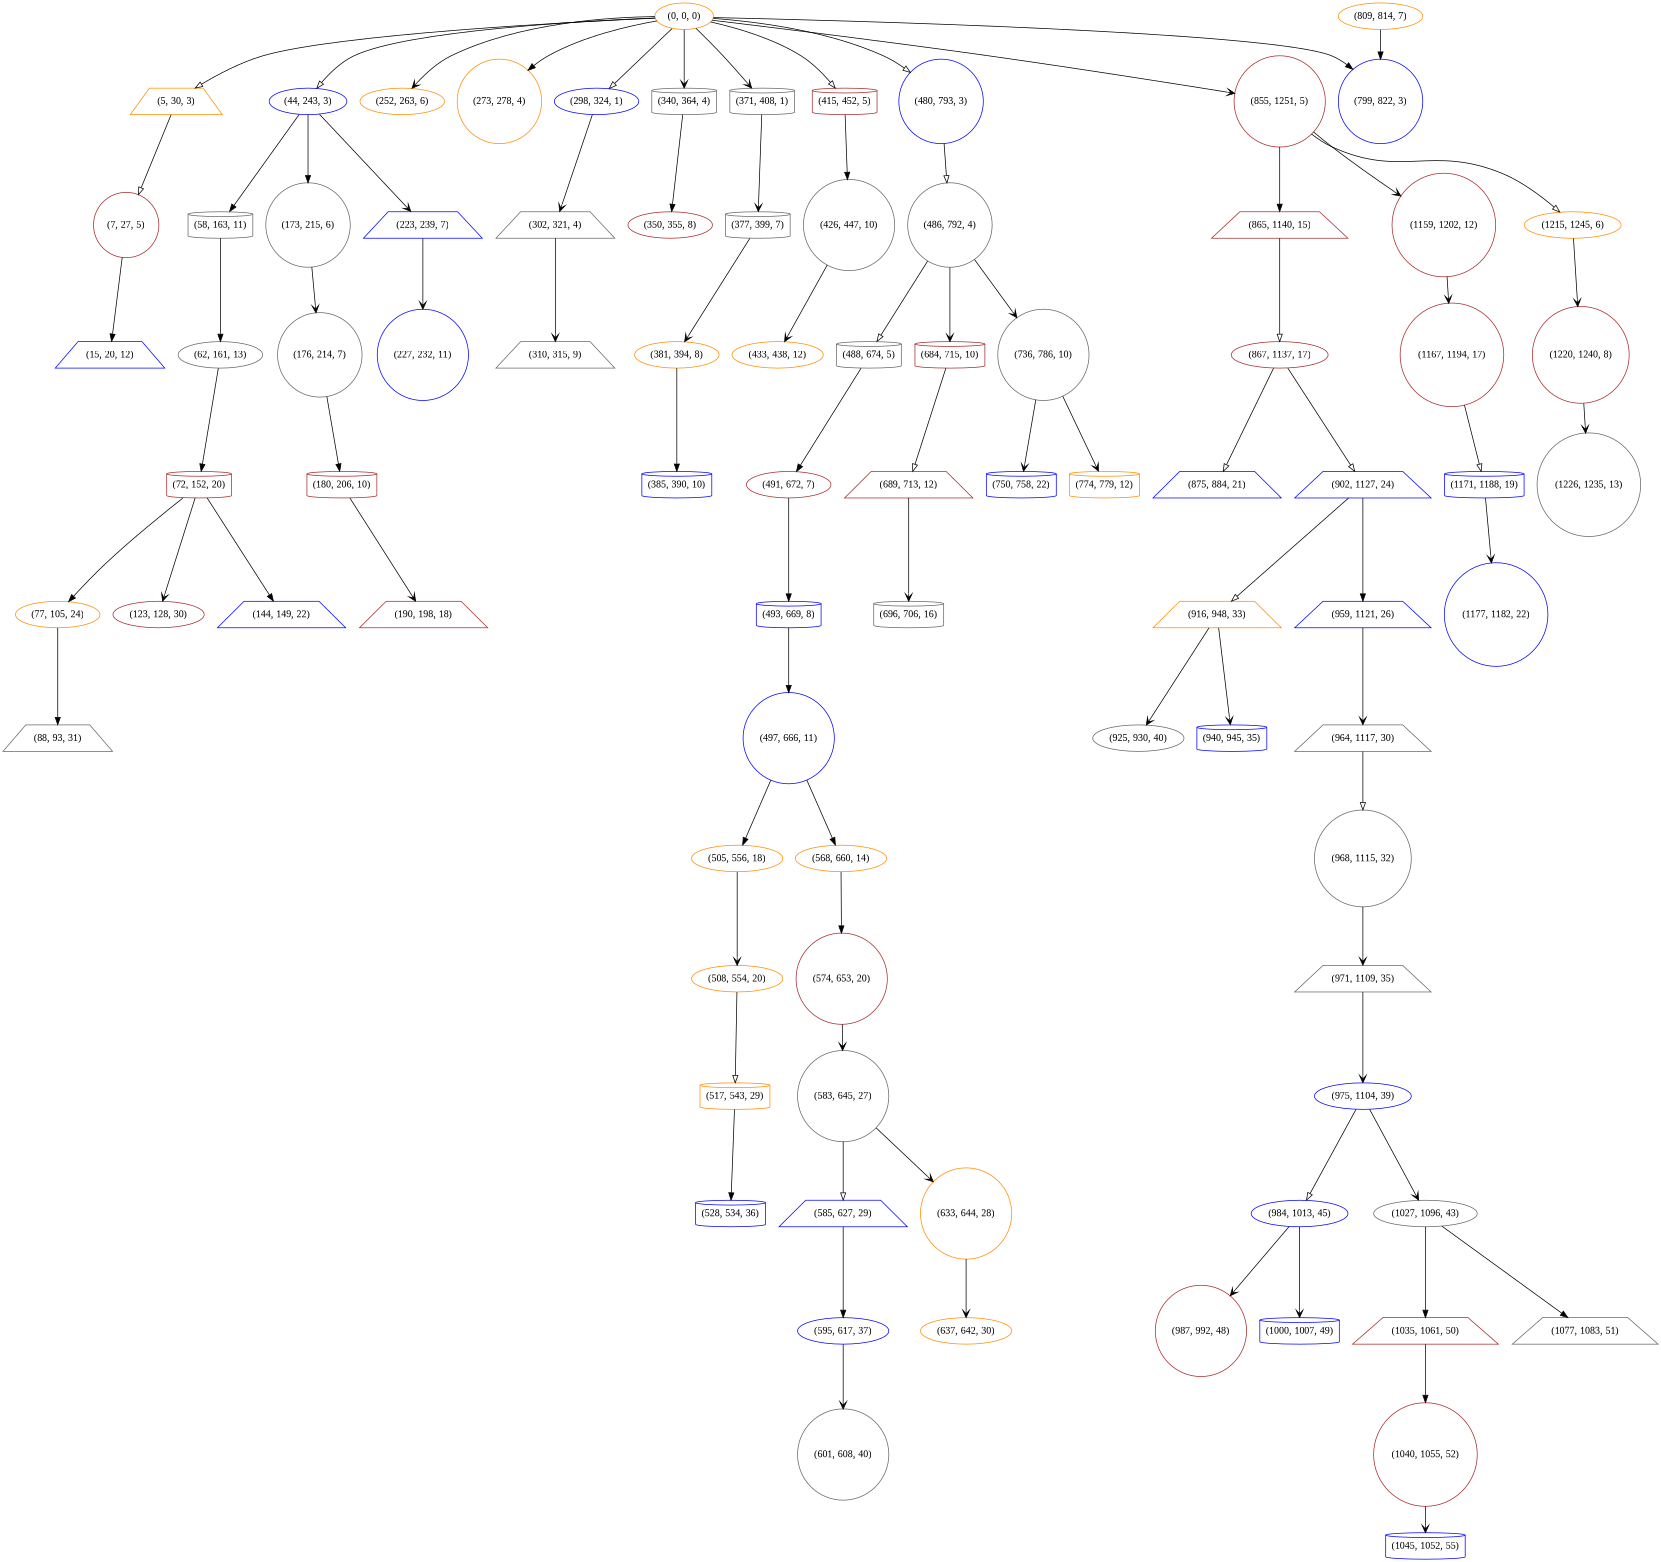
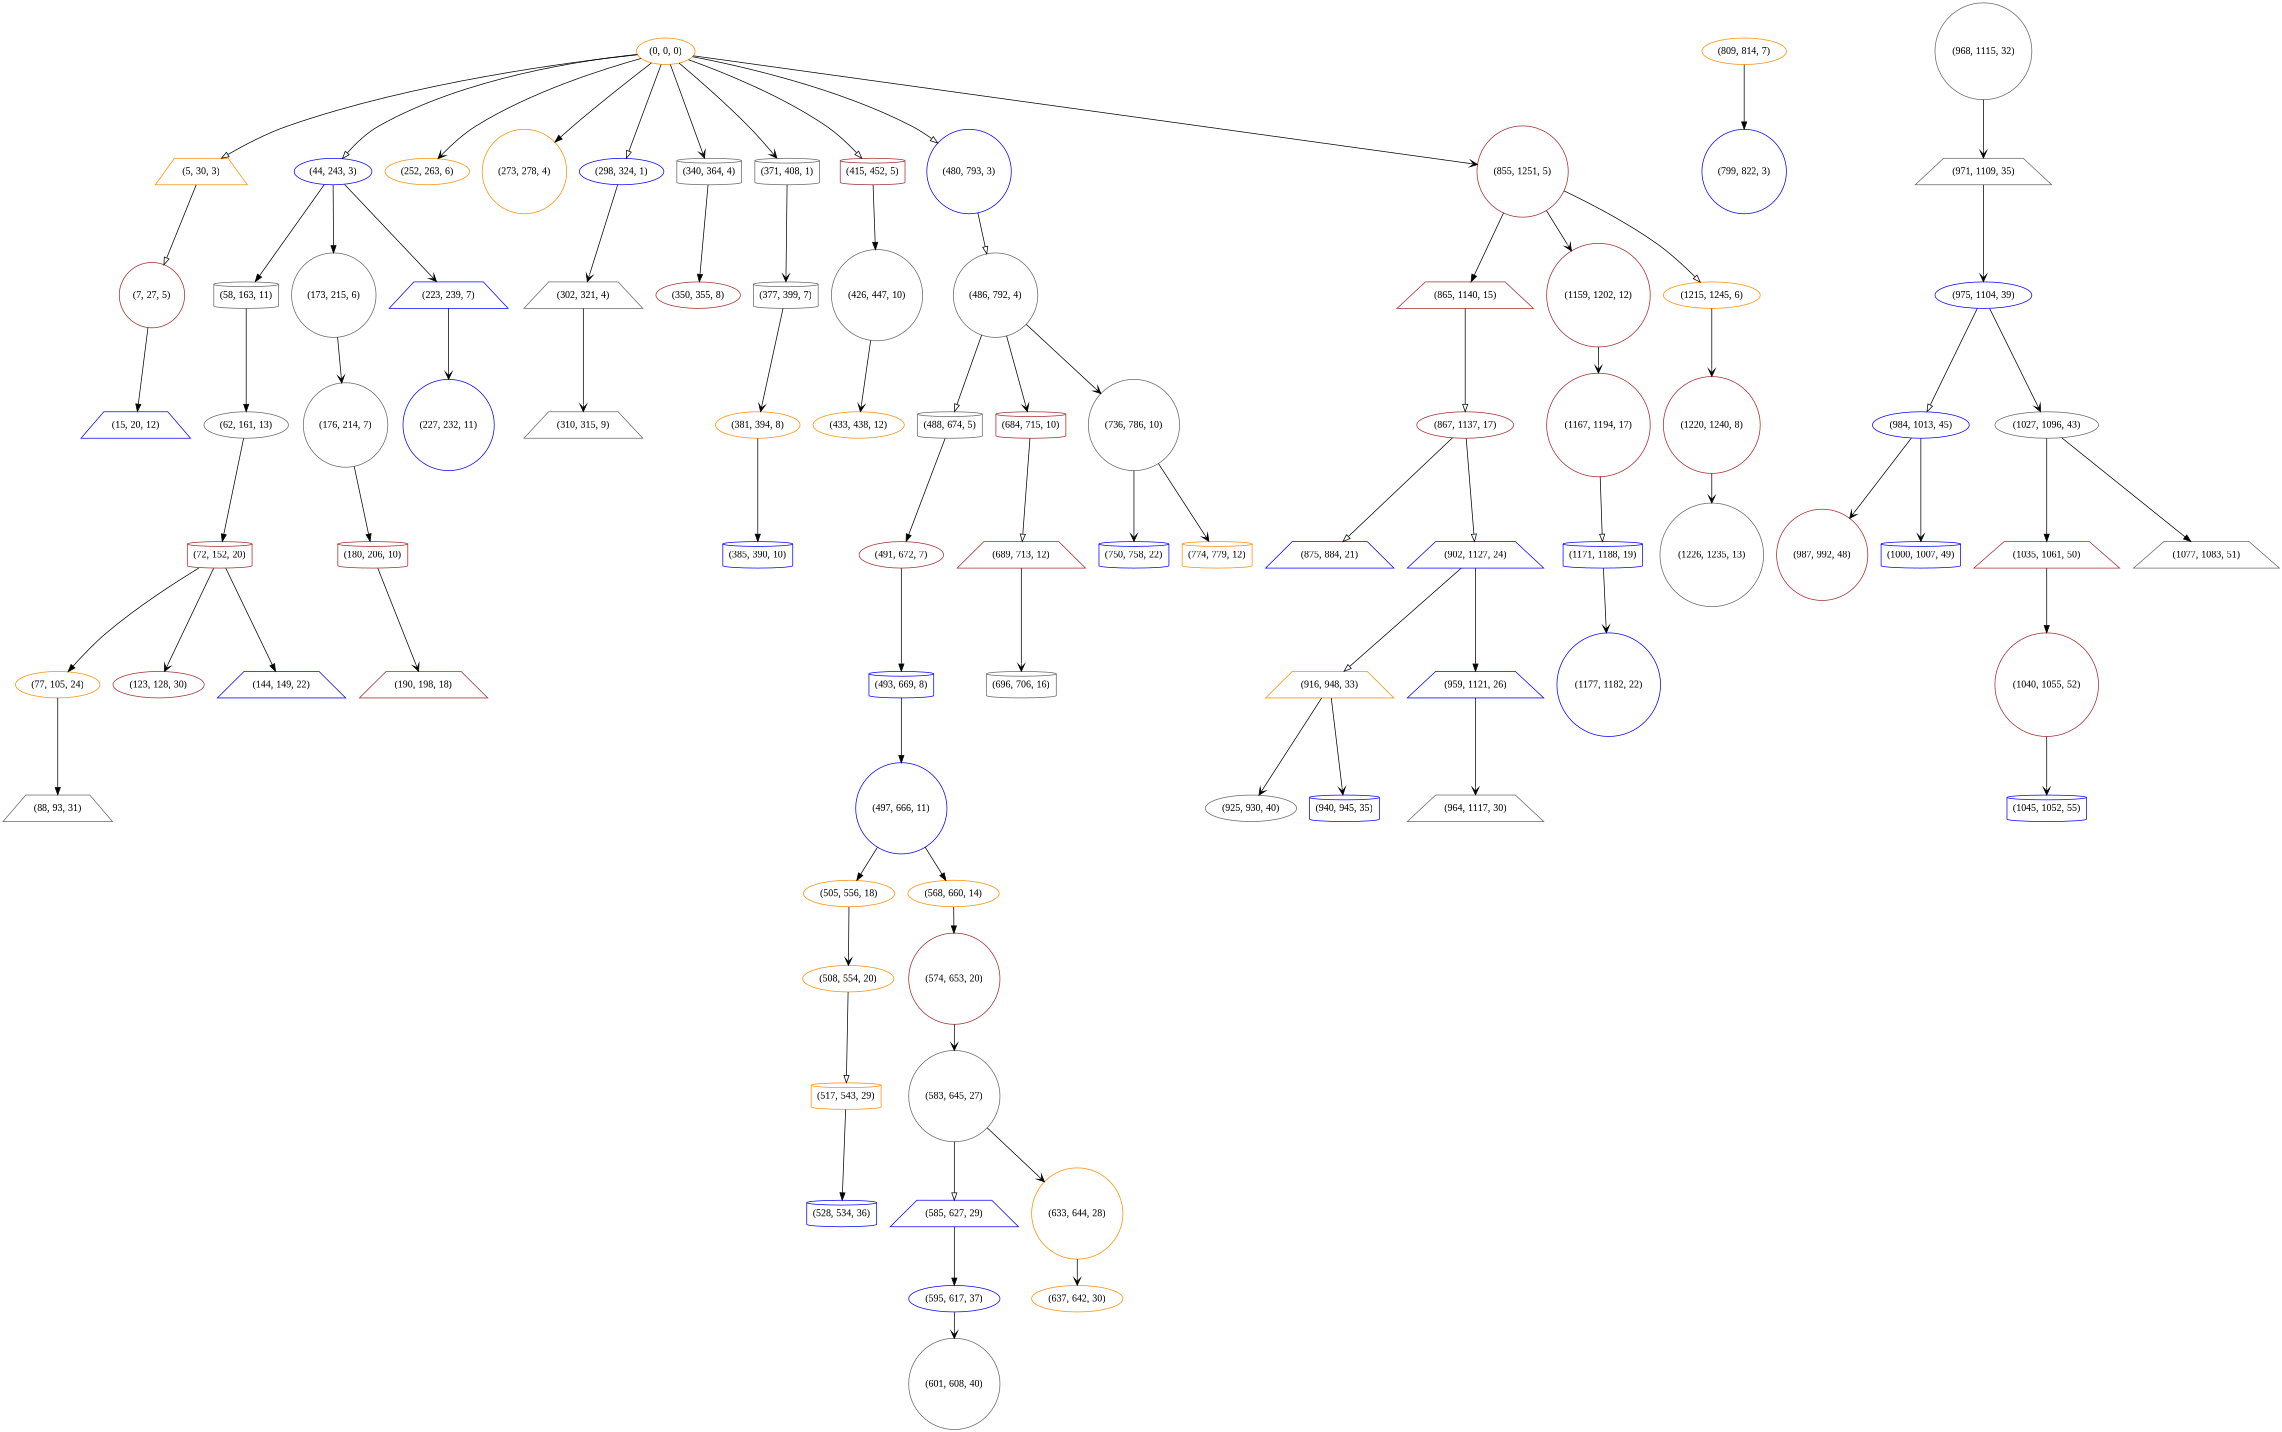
(1032, 28) -> none
(1363, 777) -> none
